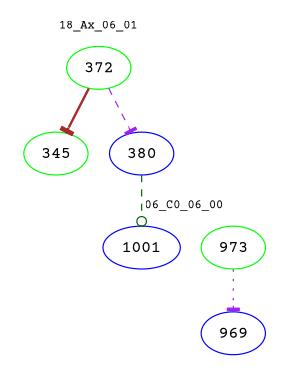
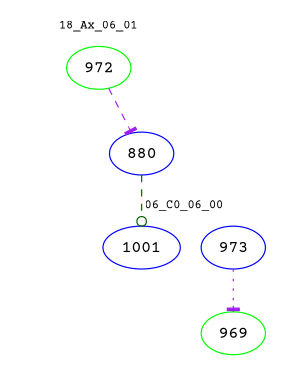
(99, 68) -> (99, 68)
(56, 154) -> none
(142, 154) -> (142, 154)
(233, 248) -> (233, 248)
(233, 333) -> (233, 333)
